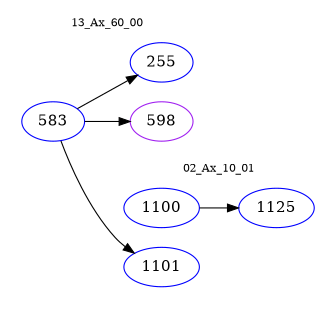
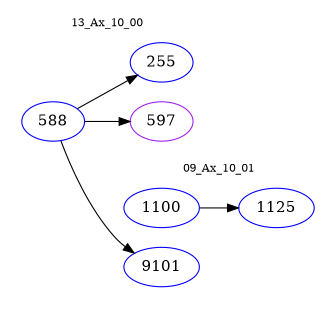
(107, 24) -> (107, 24)
(53, 121) -> (53, 121)
(162, 121) -> (162, 121)
(219, 169) -> (219, 169)
(162, 267) -> (162, 267)
